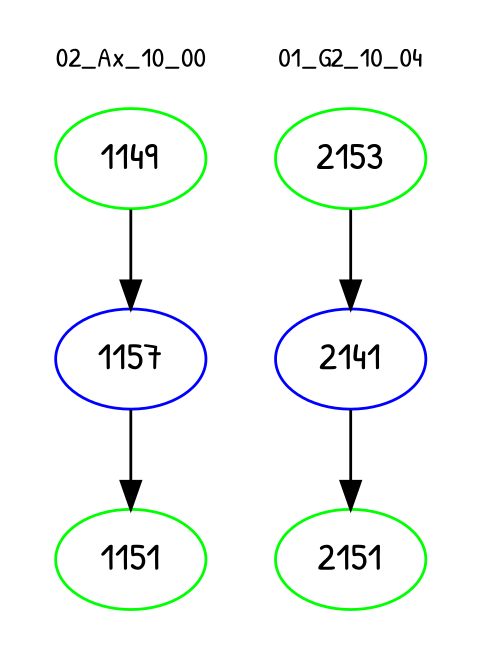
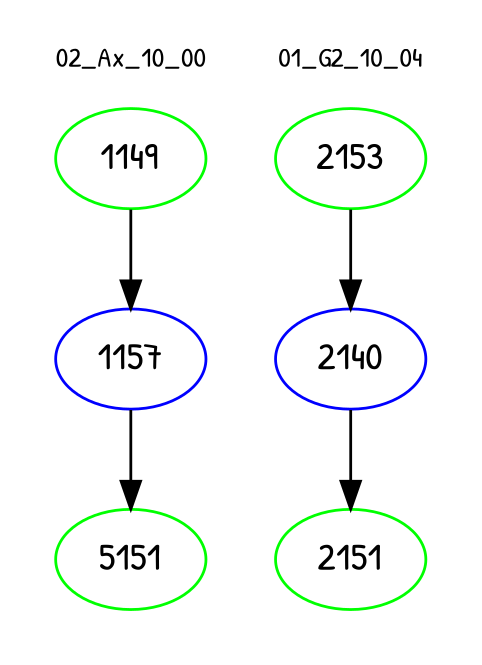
(351, 359) -> (351, 359)
(131, 559) -> (131, 559)
